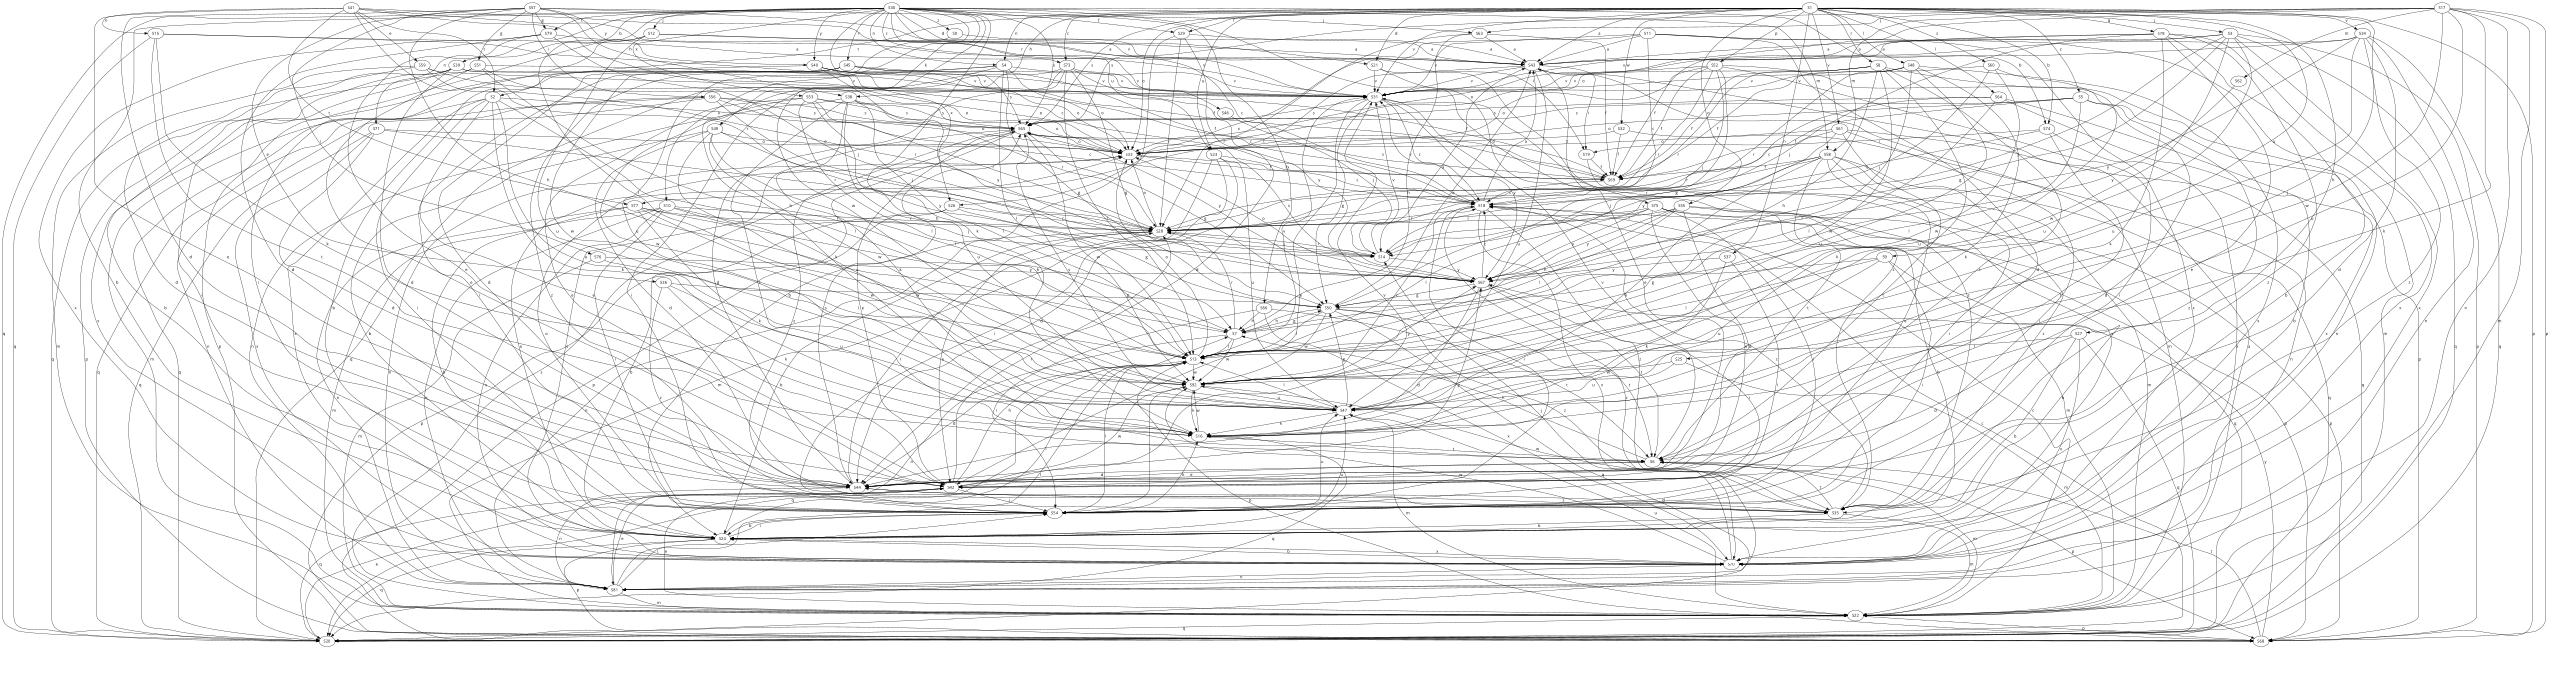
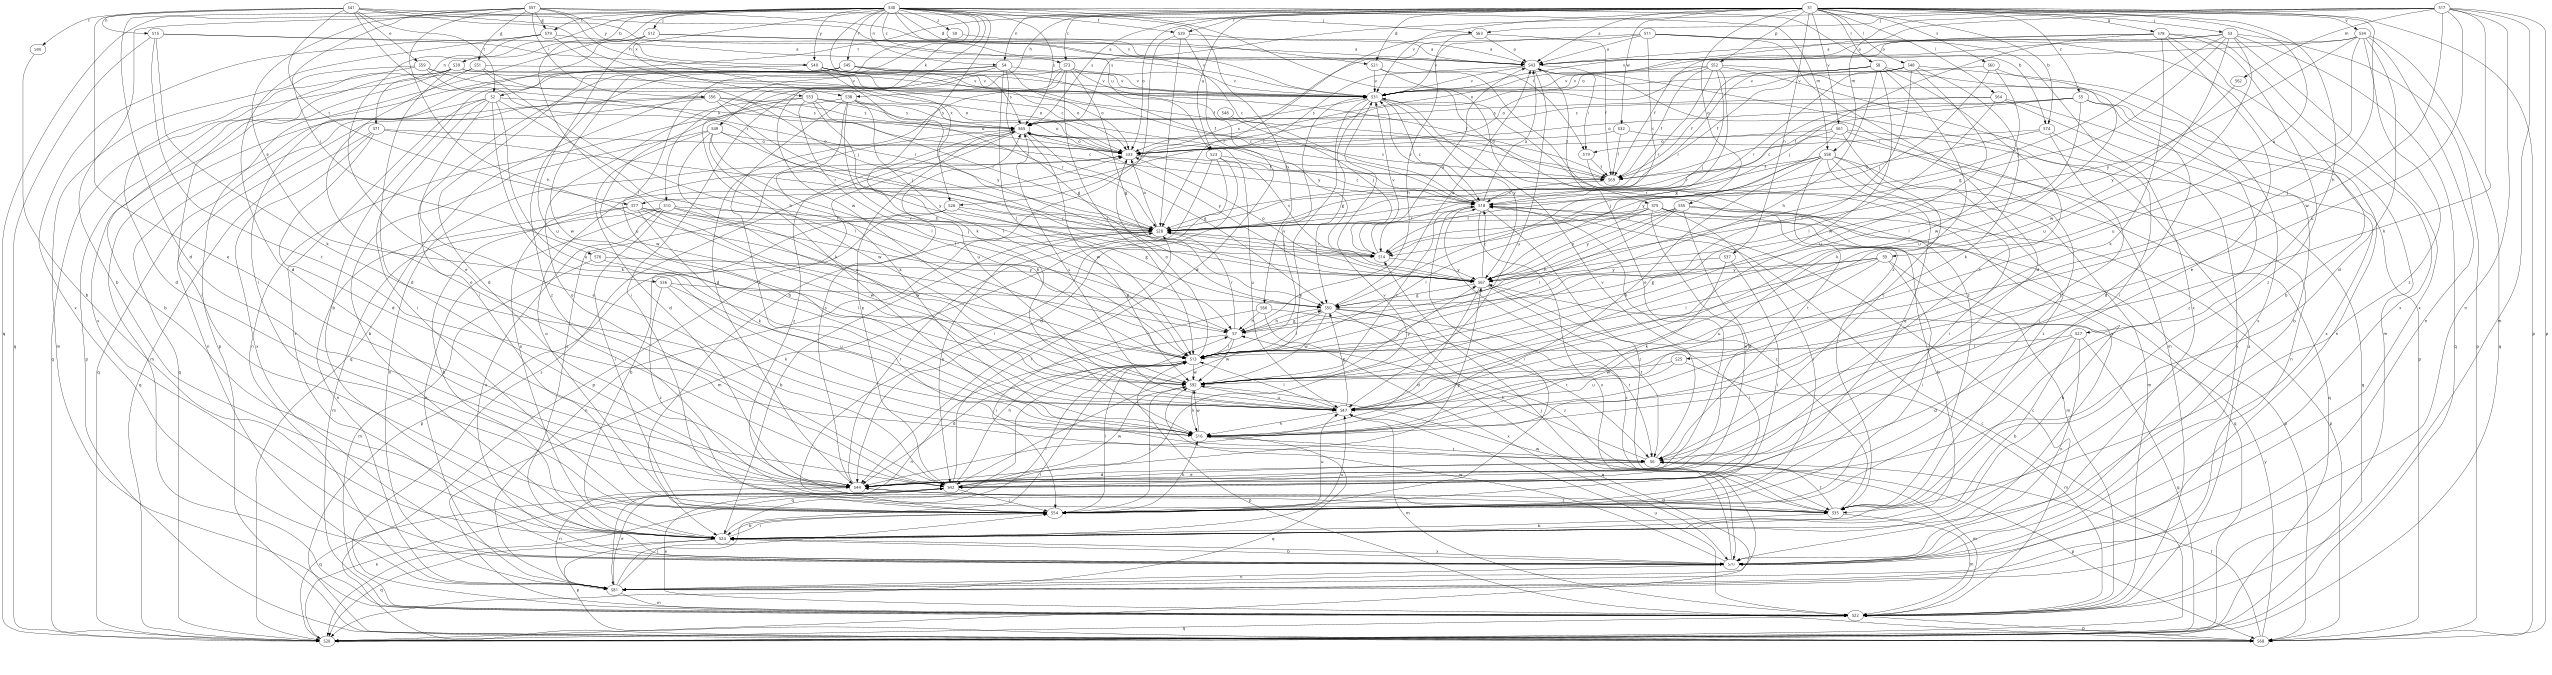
none -> (38, 49)
(1088, 56) -> none
none -> (1665, 271)
